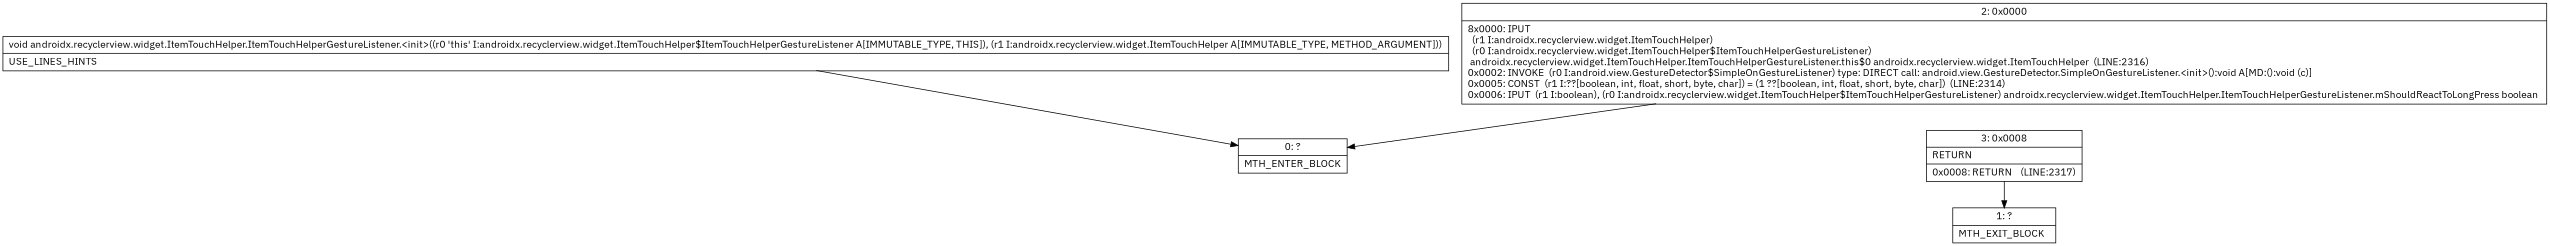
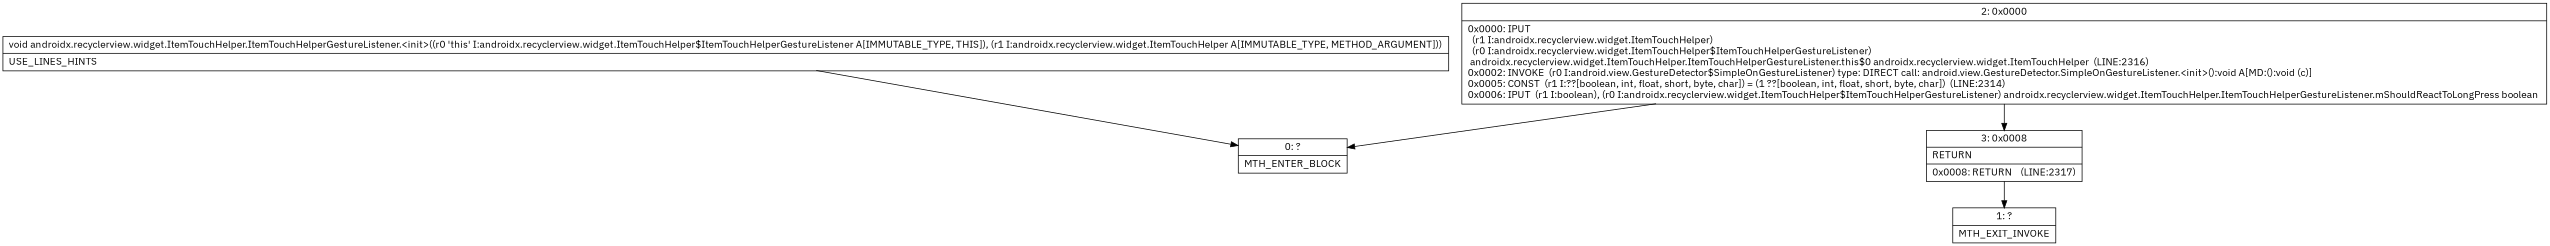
(1502, 29) -> (1502, 29)
none -> (2004, 114)
(2002, 234) -> (2004, 234)
